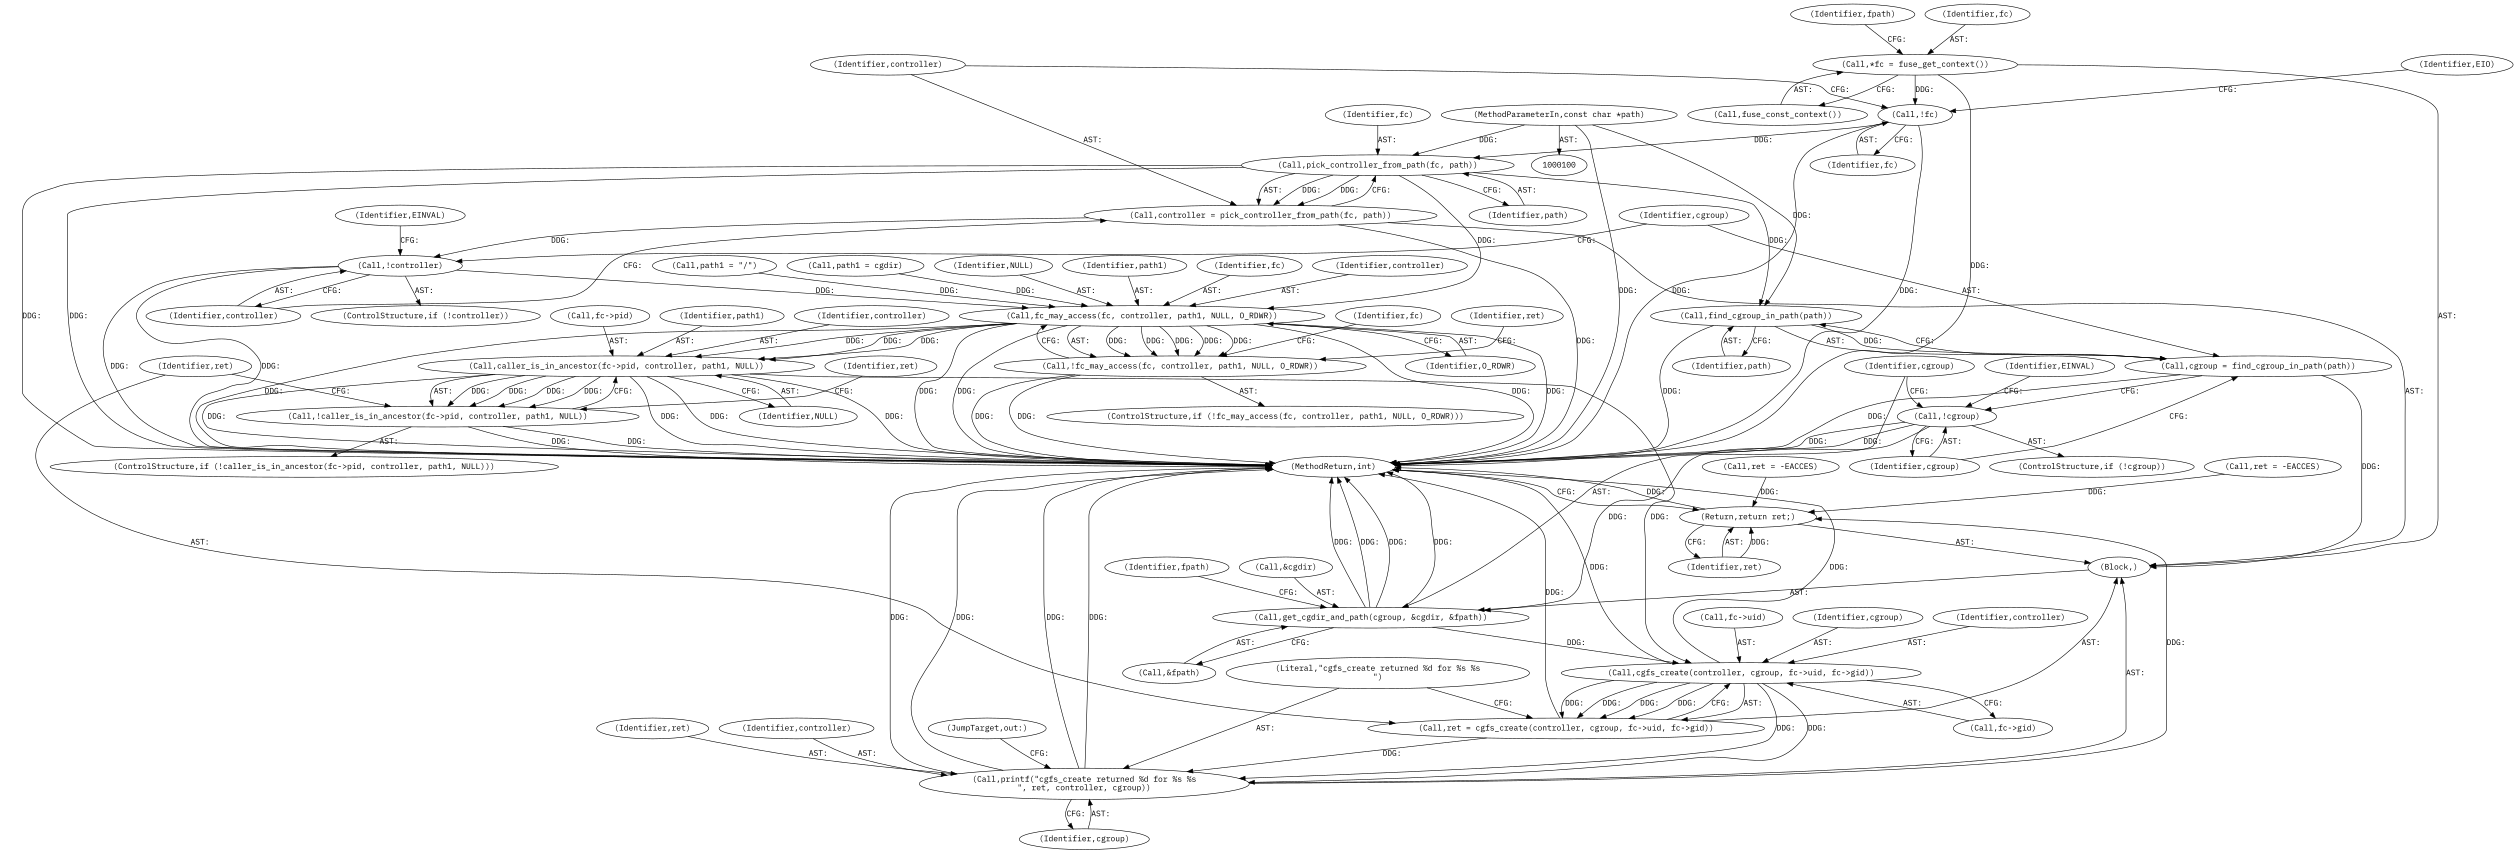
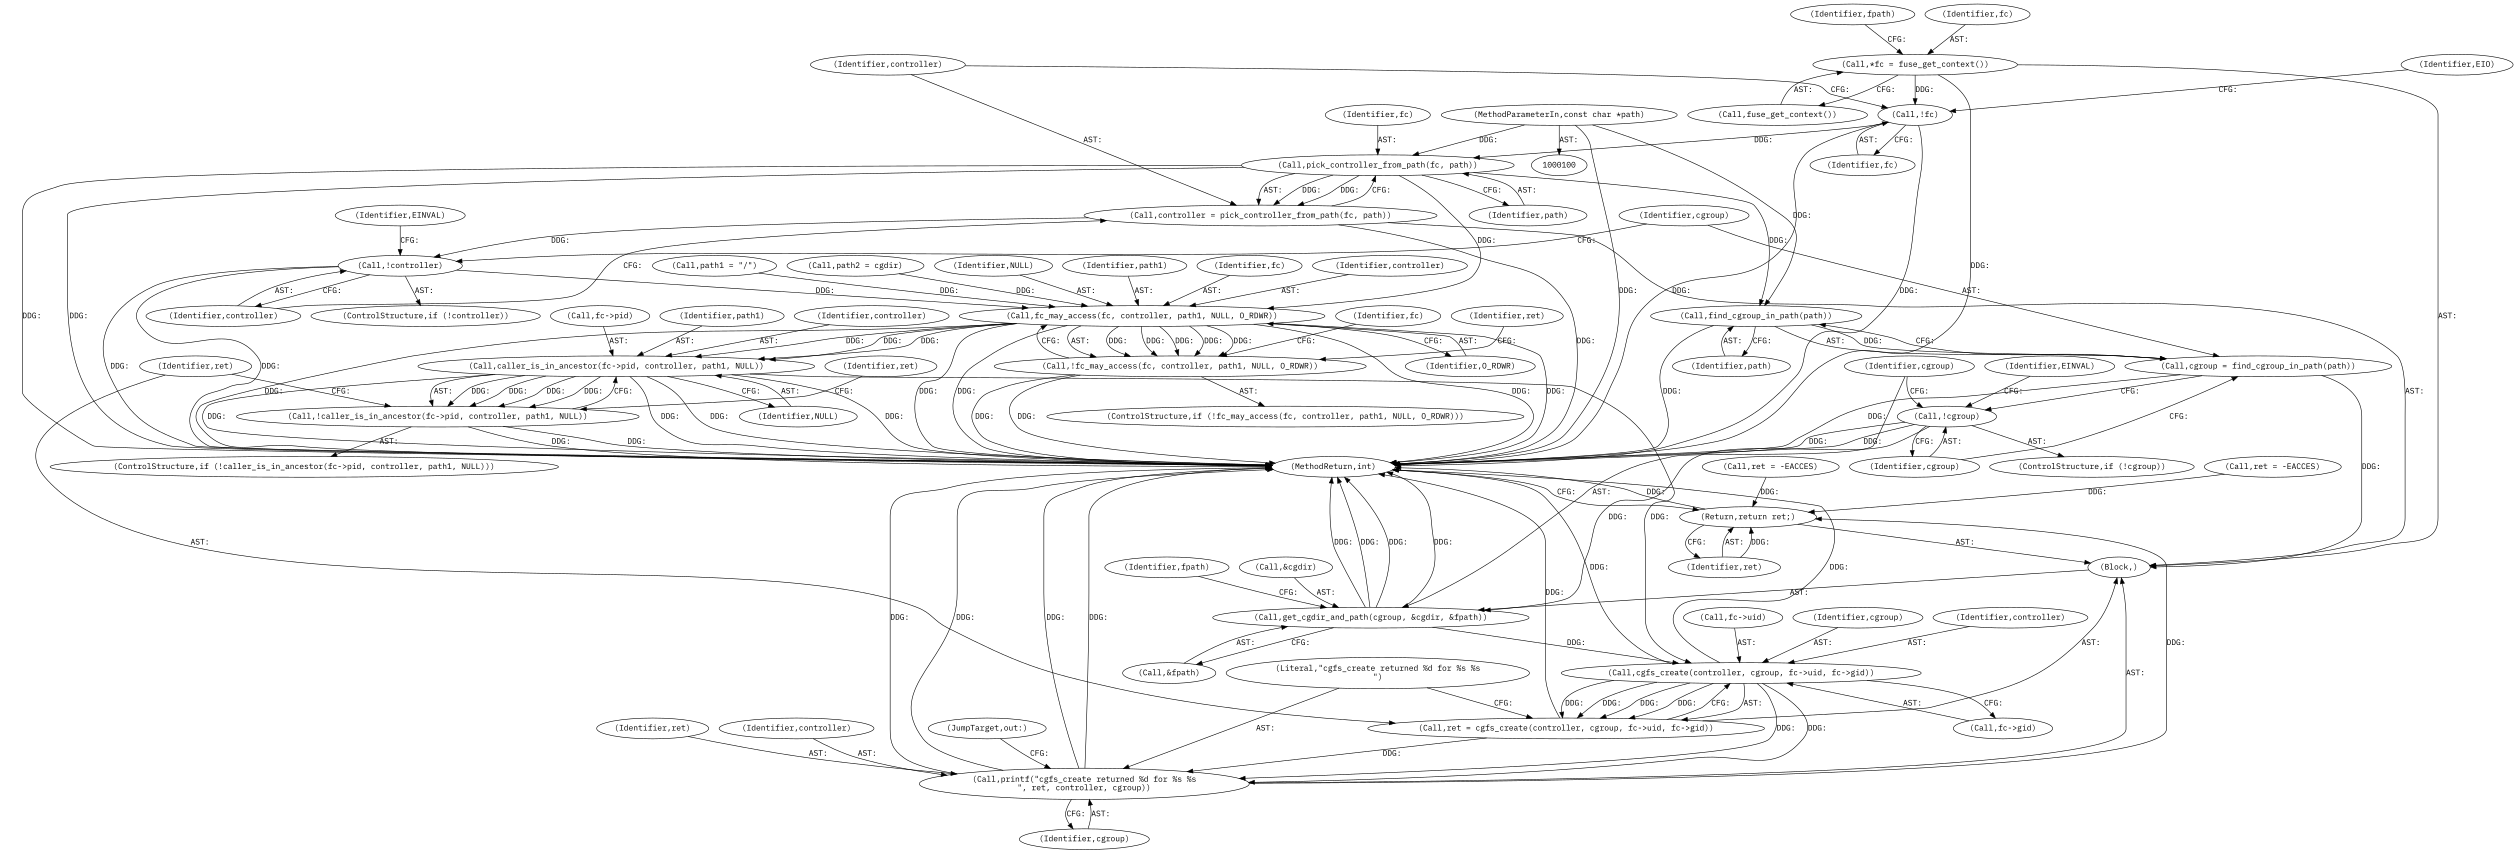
(1778, 115) -> (1778, 115)
(856, 266) -> (856, 266)
